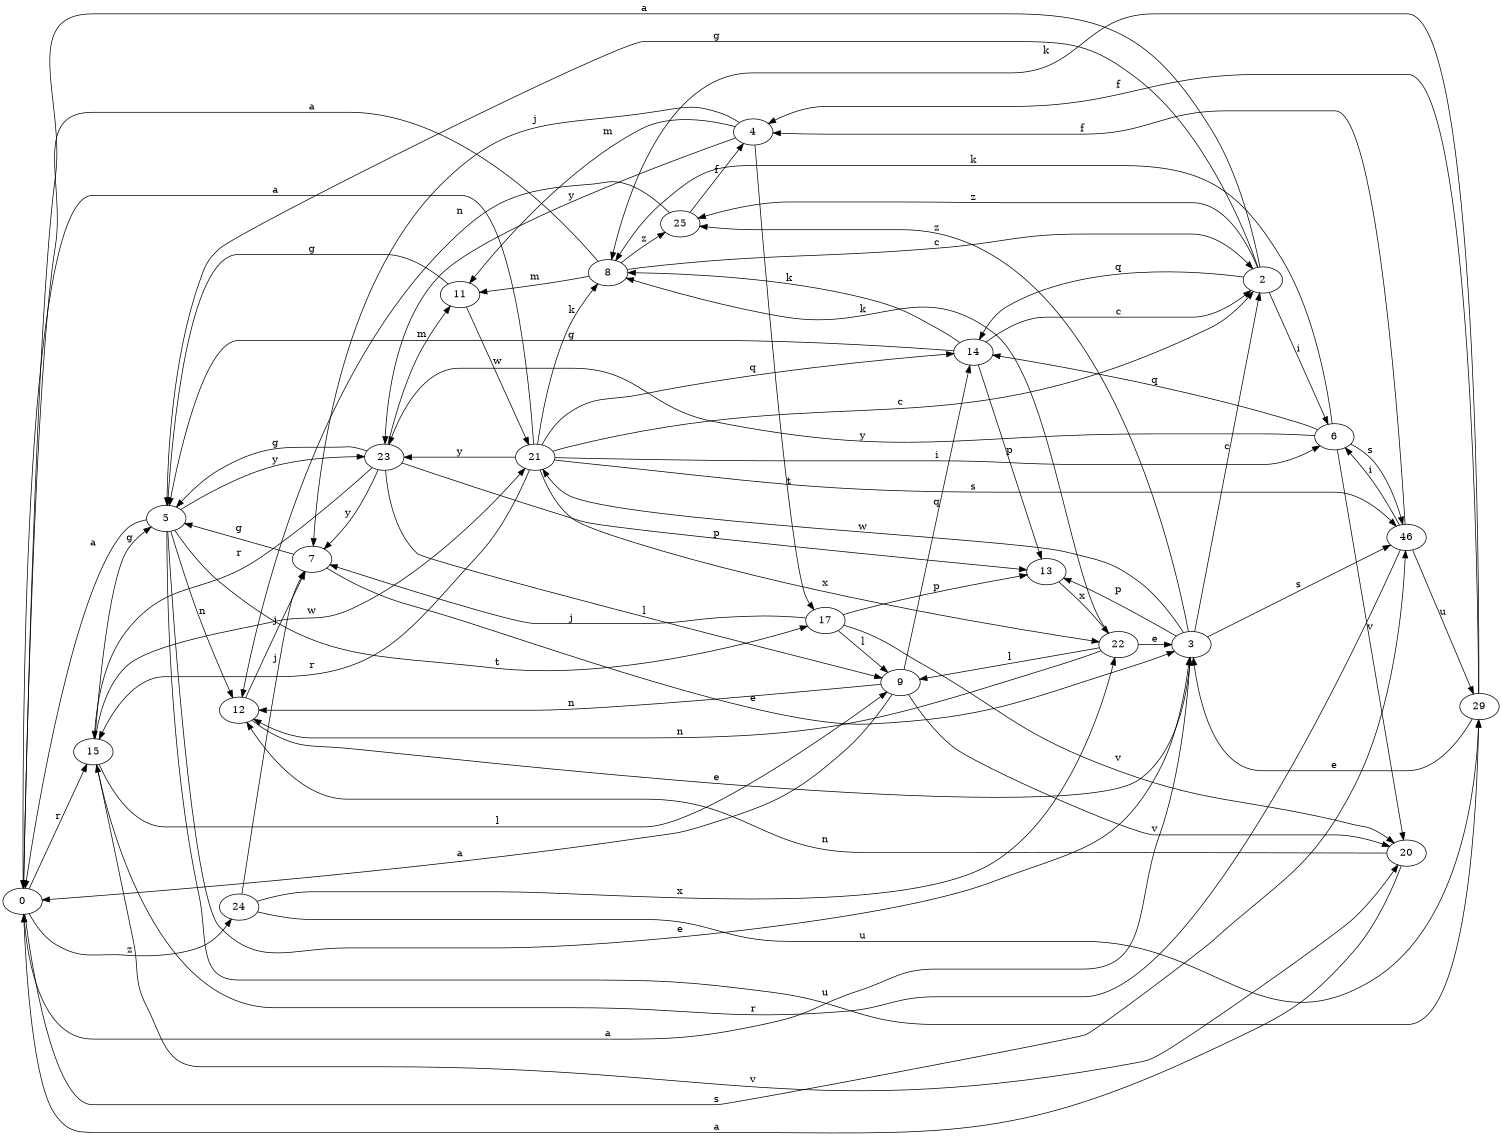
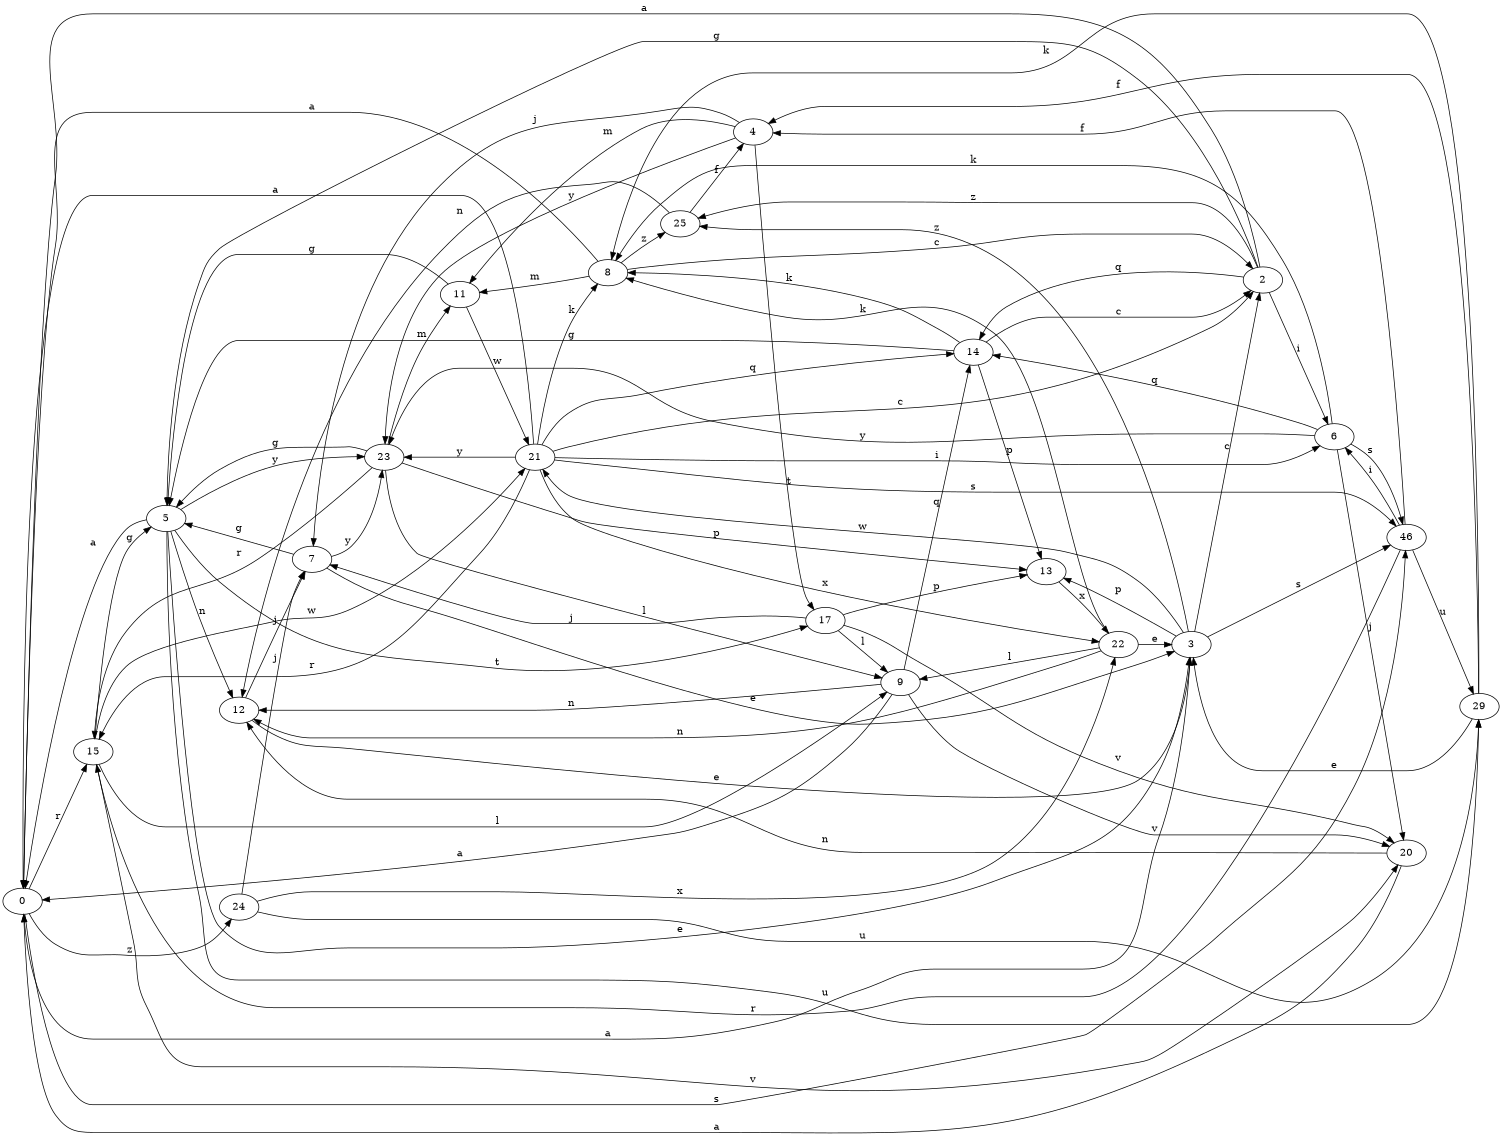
(358, 509) -> (367, 525)
(1370, 627) -> (1370, 627)
